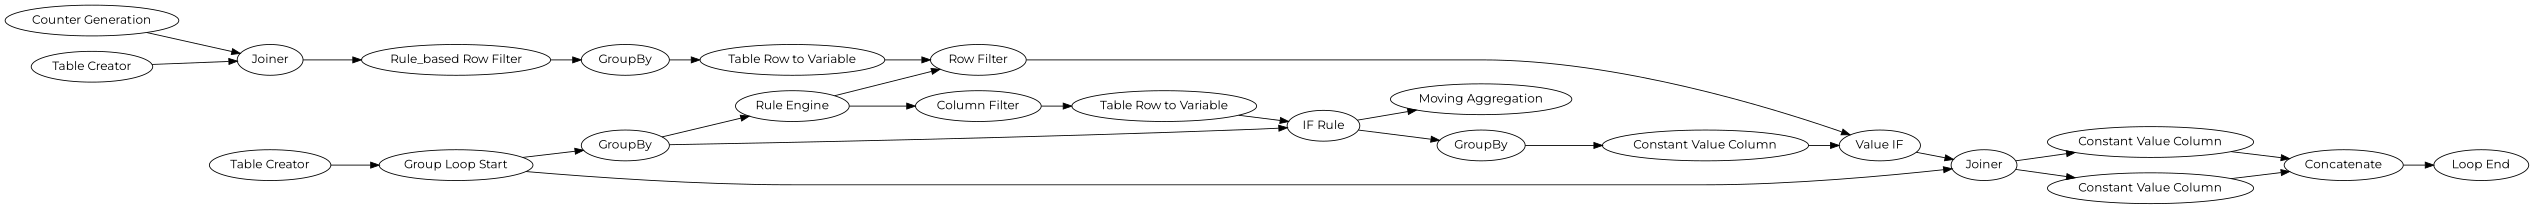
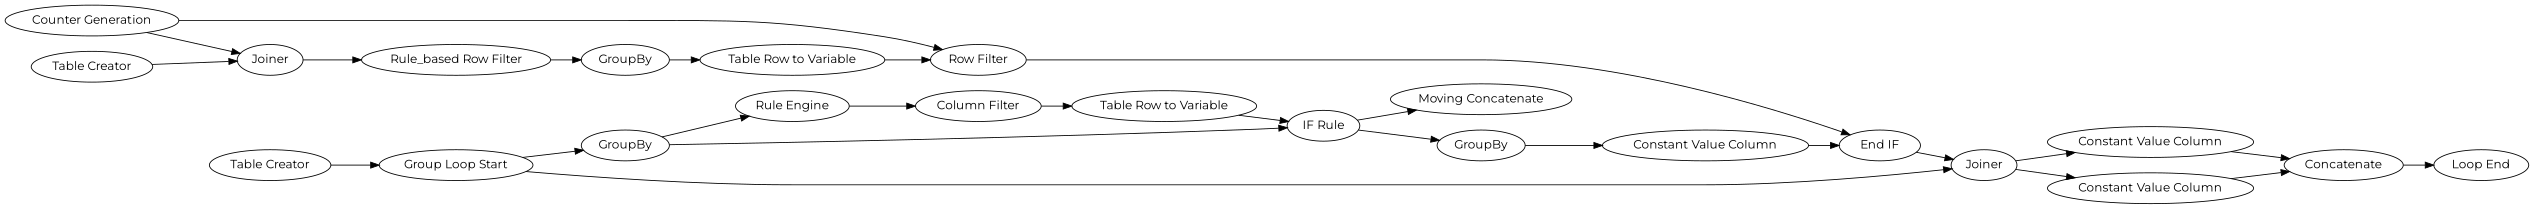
(883, 84) -> (558, 21)
(1481, 99) -> (1481, 99)
(1880, 145) -> (1880, 145)
